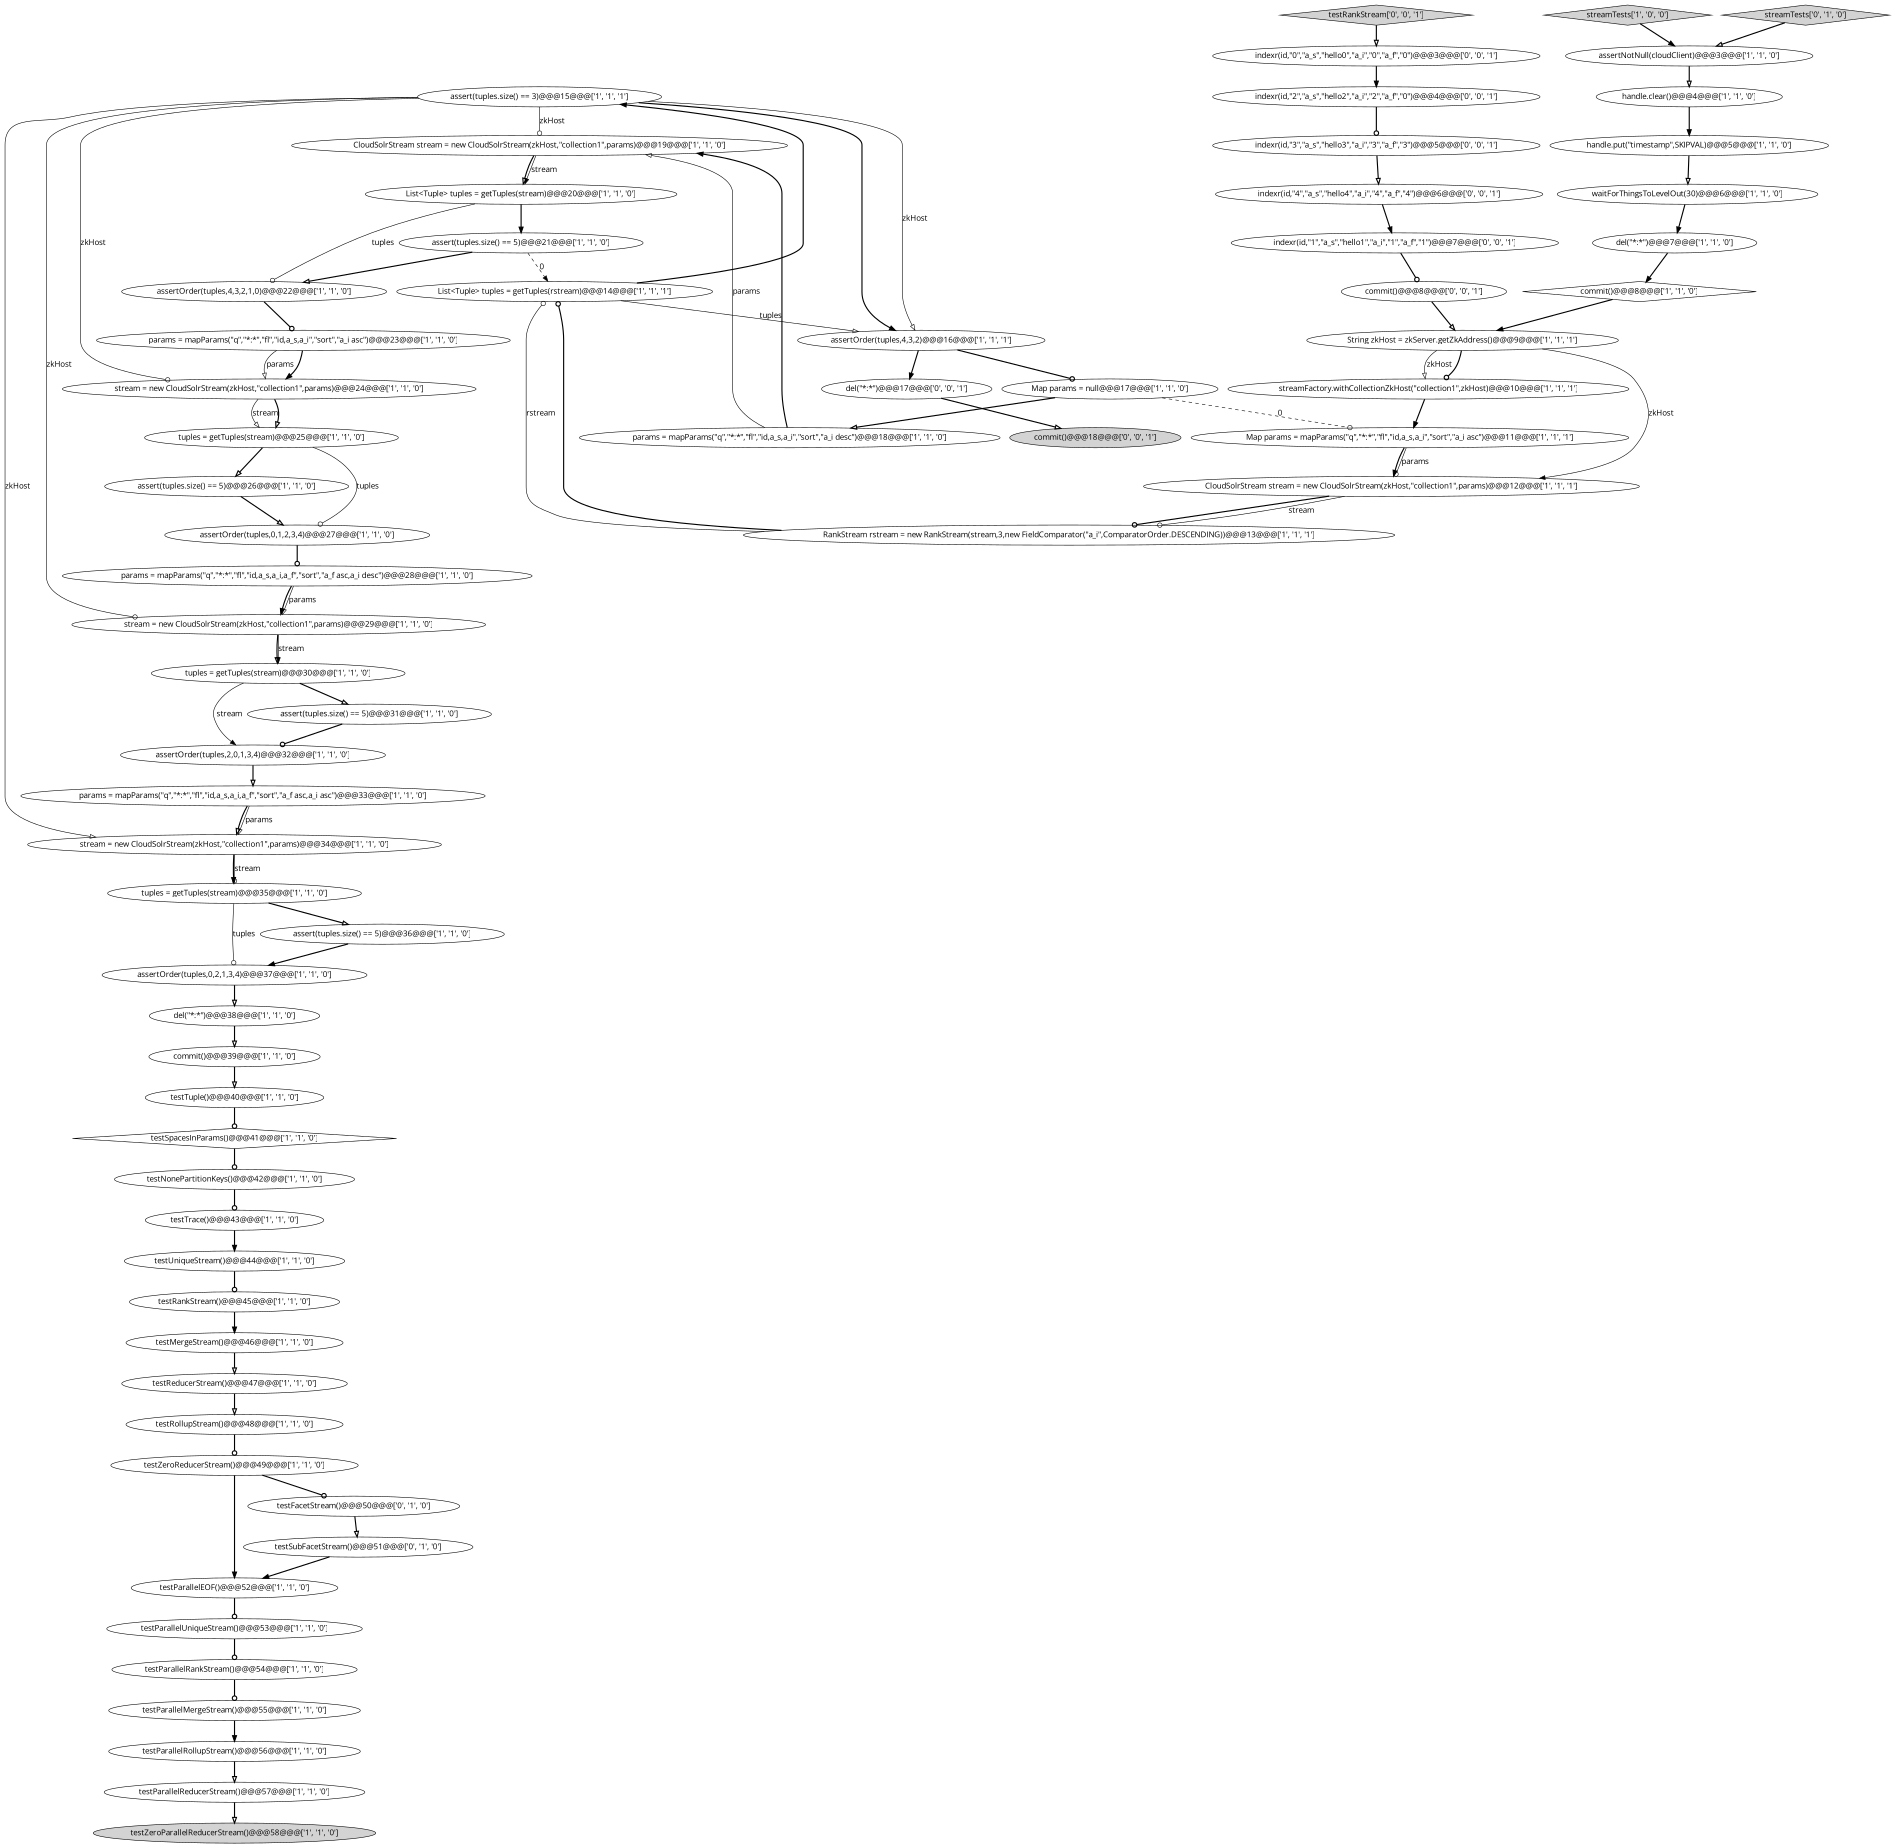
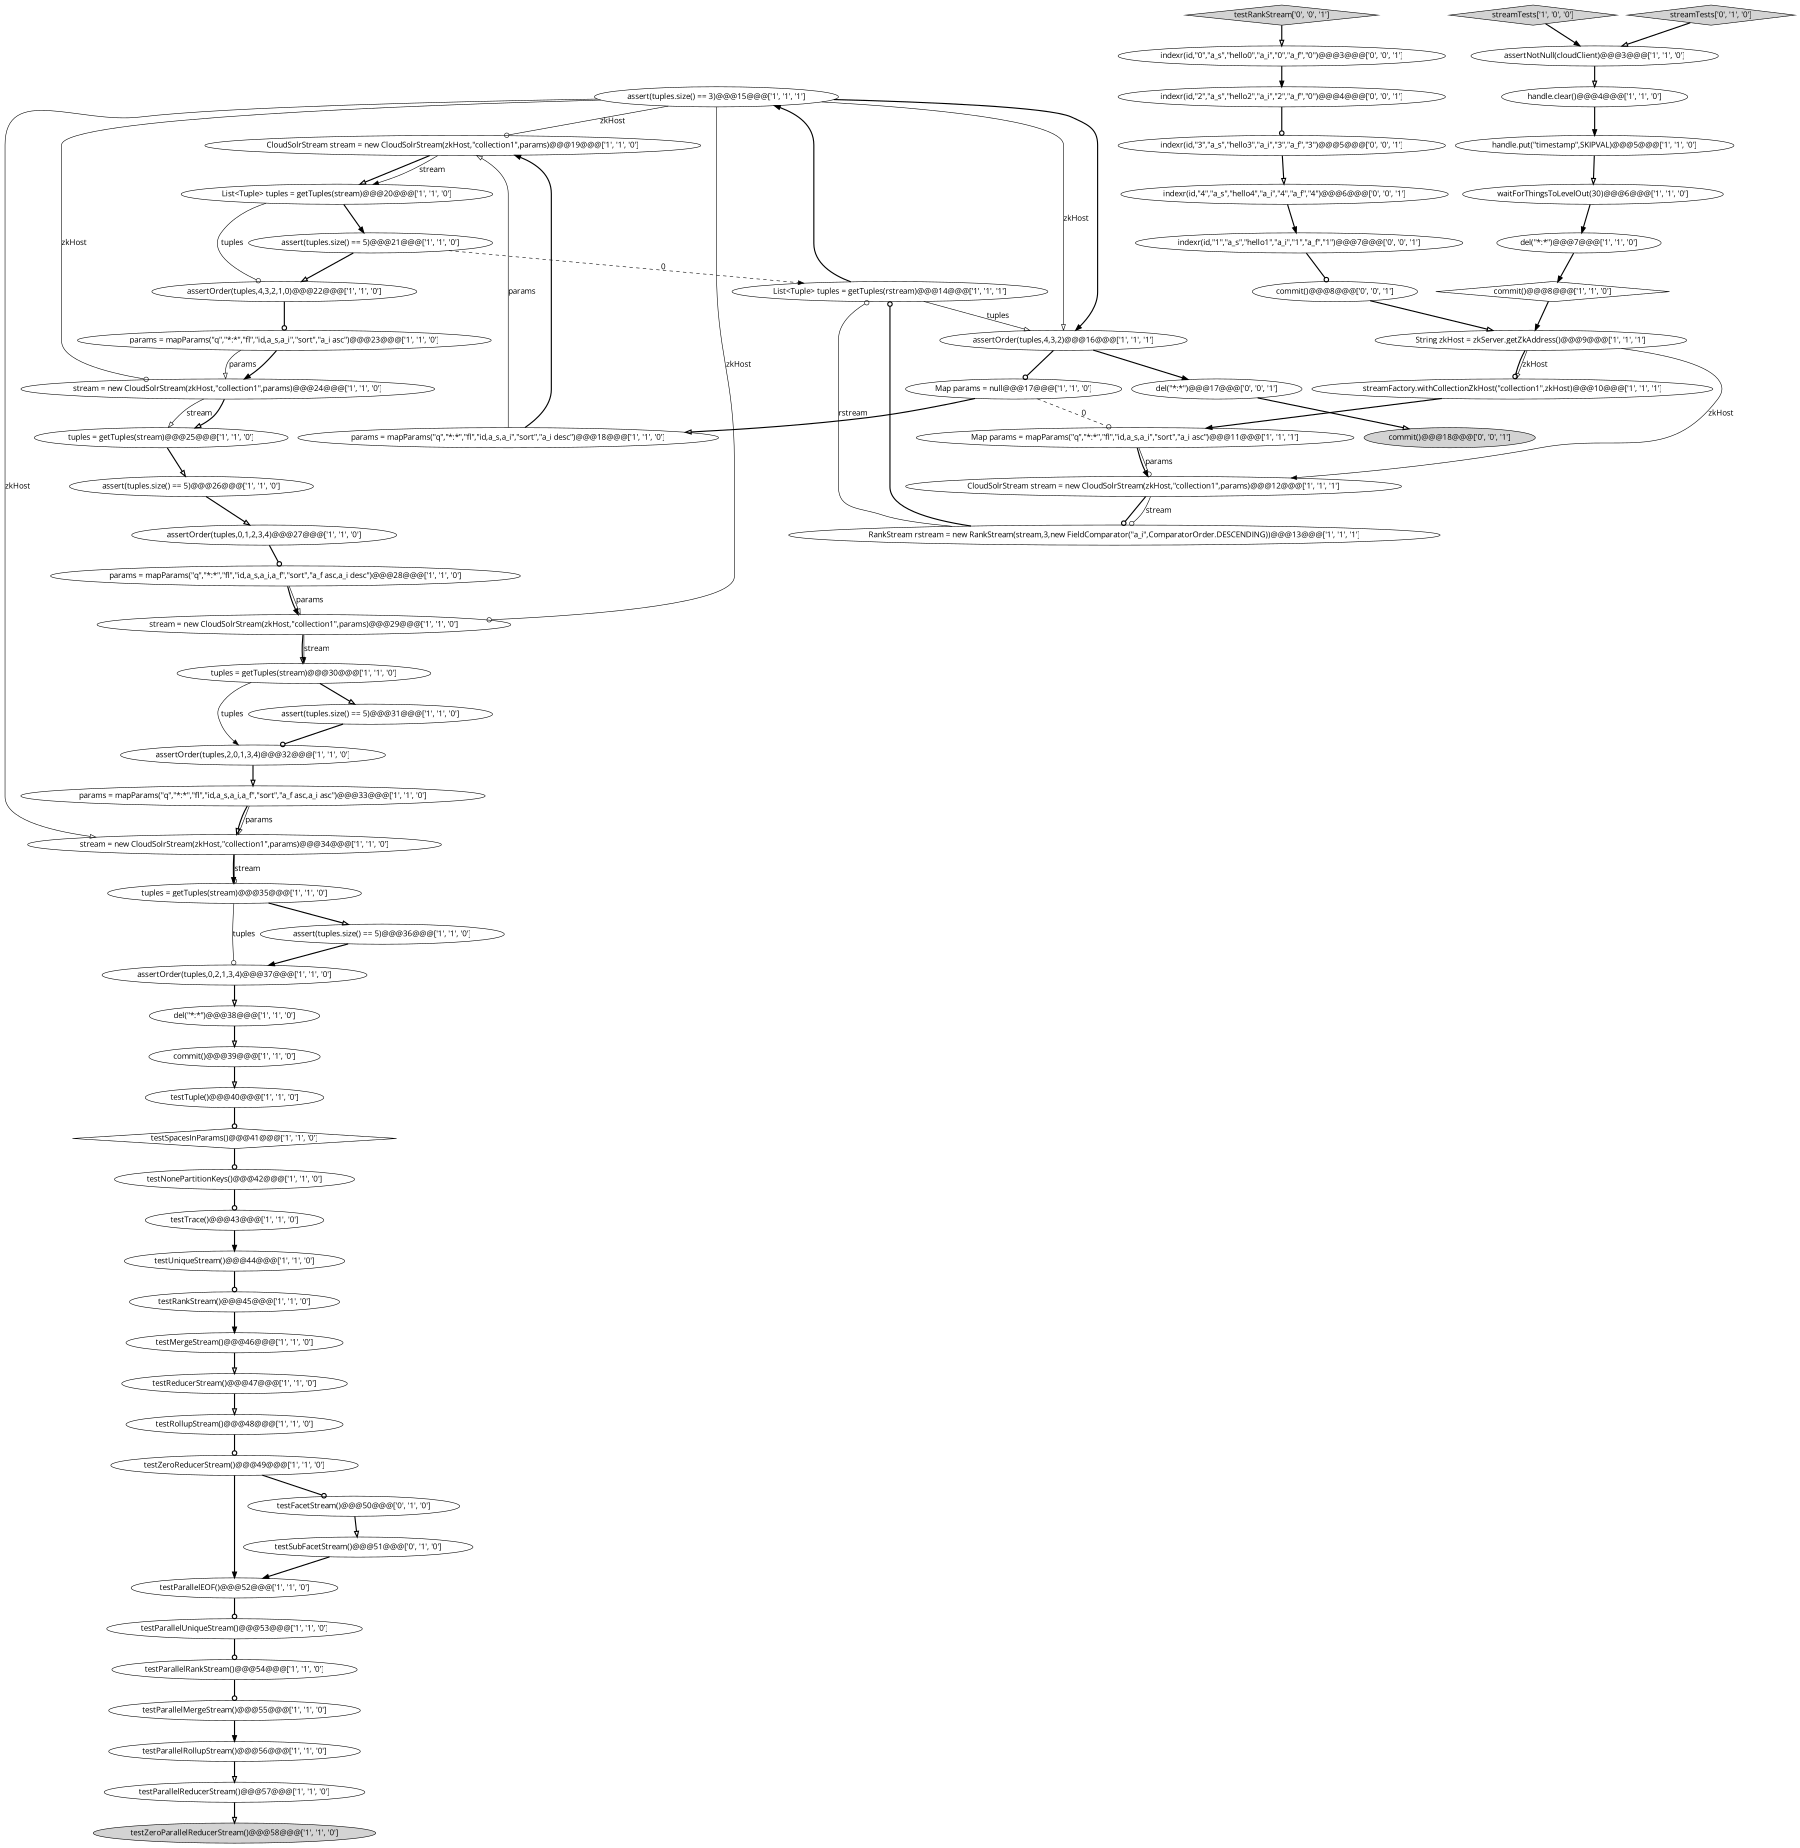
(356, 482) -> none
(229, 714) -> (232, 714)
